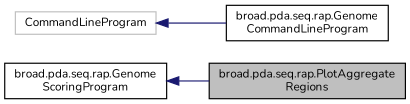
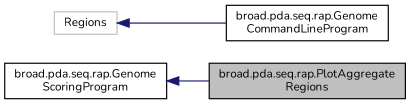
(86, 23) -> (86, 23)
